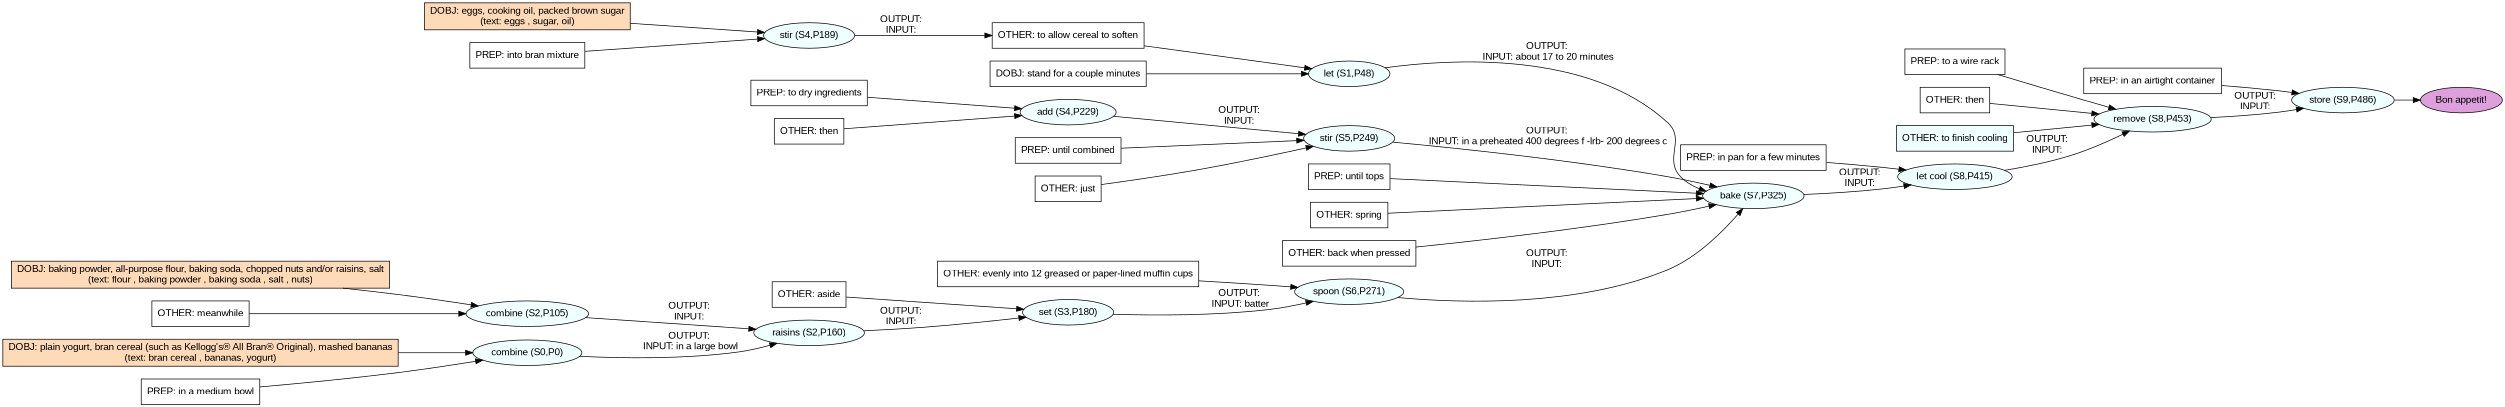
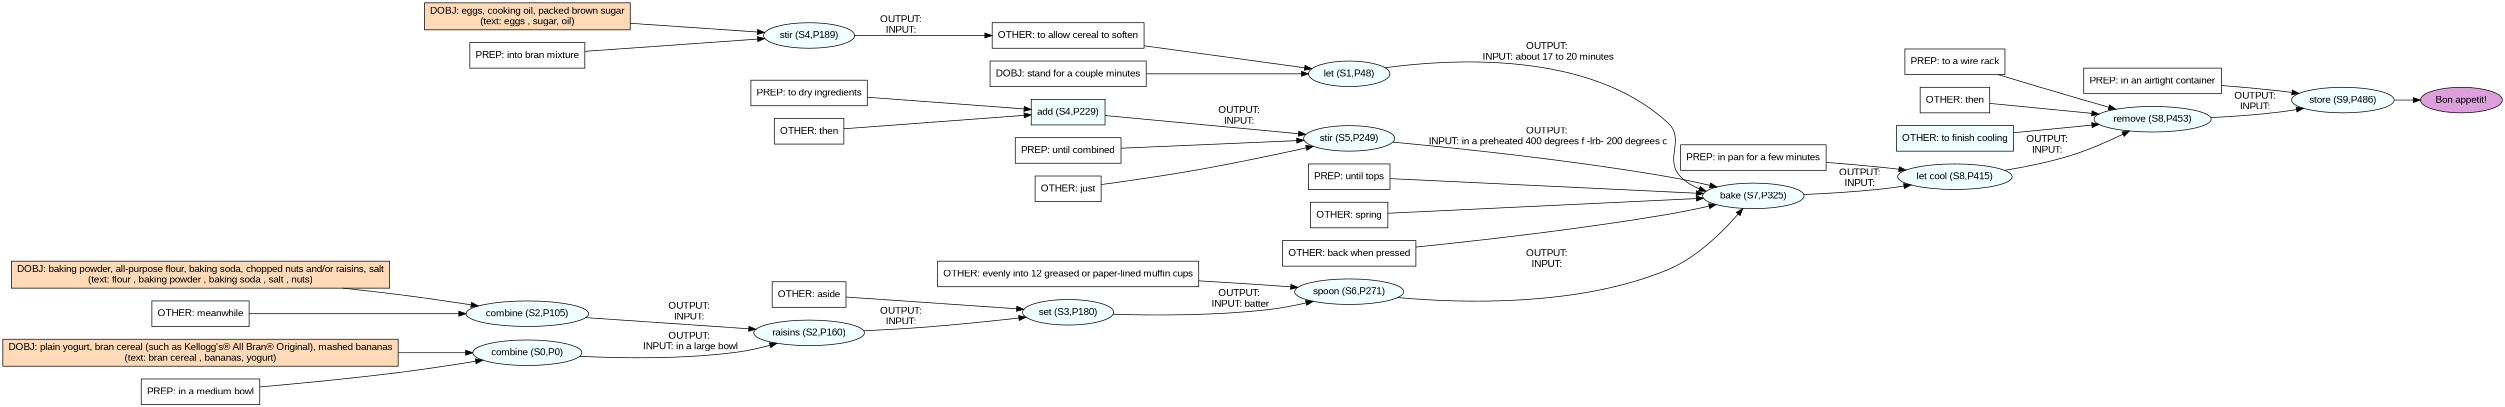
(1068, 112) -> (1068, 112)
